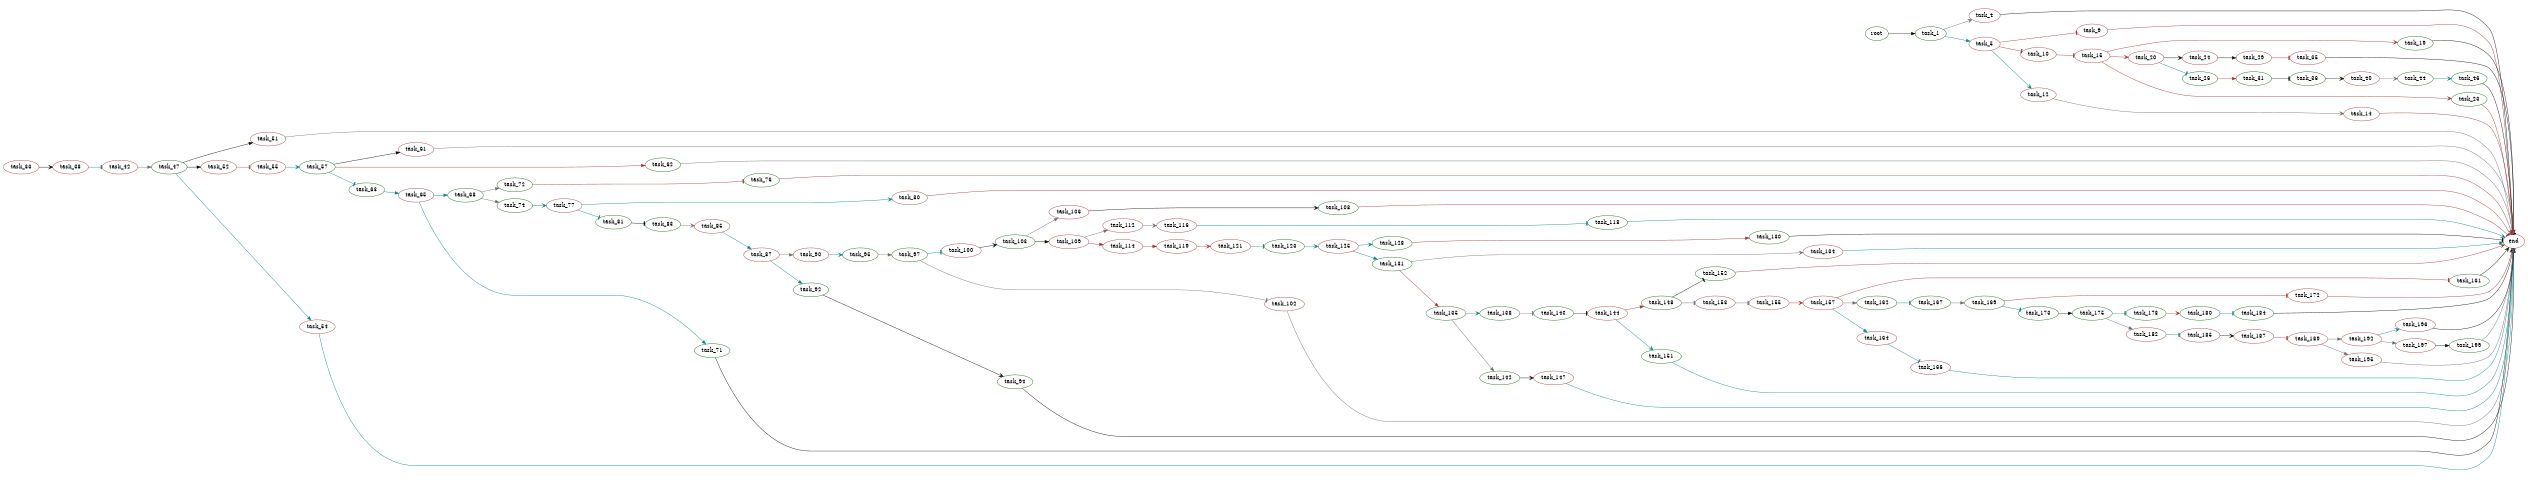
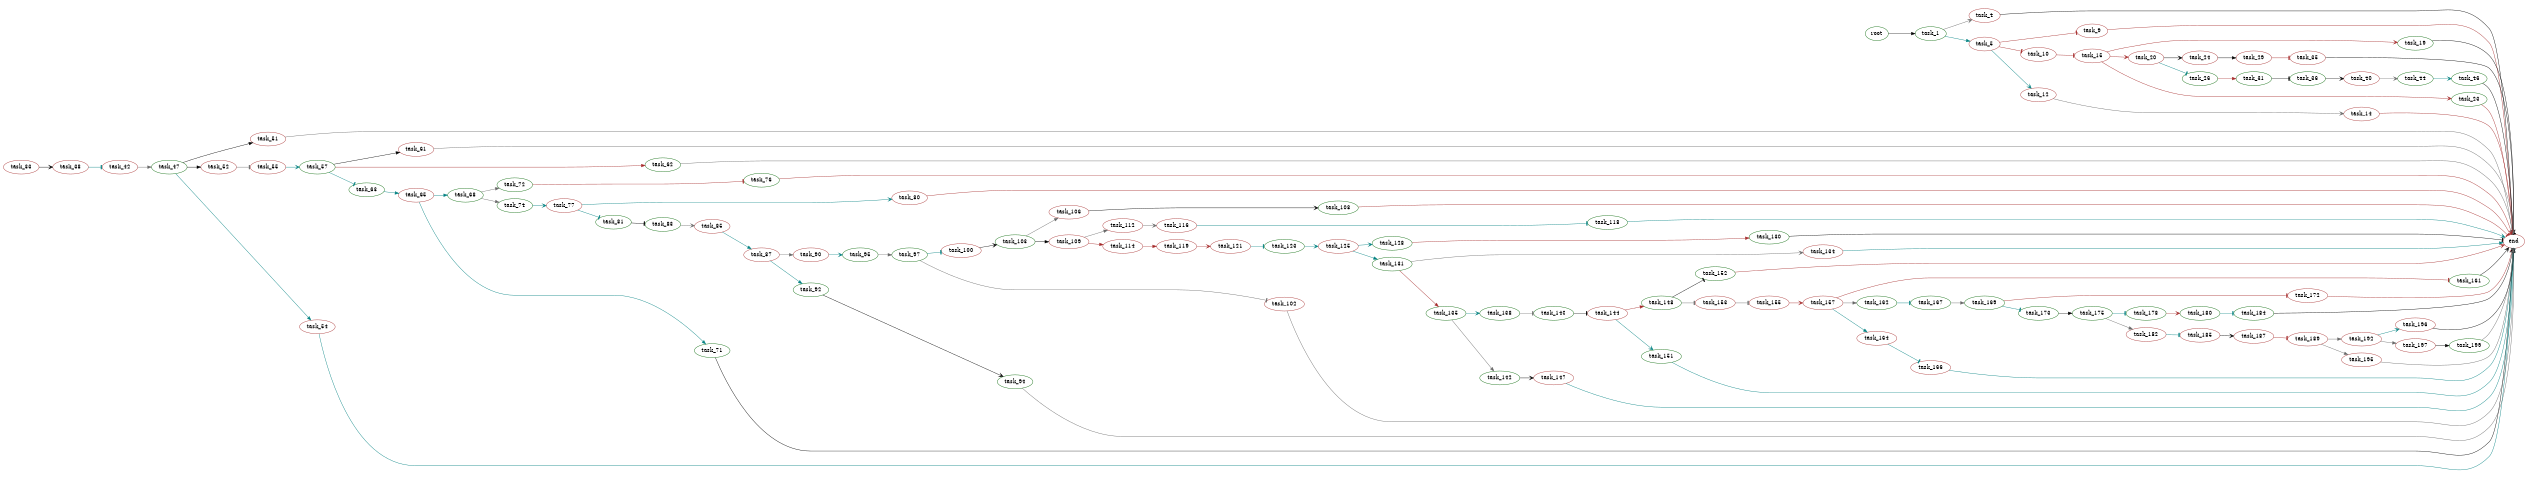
(1841, 436) -> (1841, 436)
